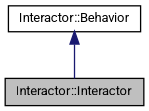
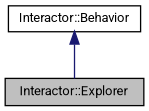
(75, 92) -> (75, 92)
